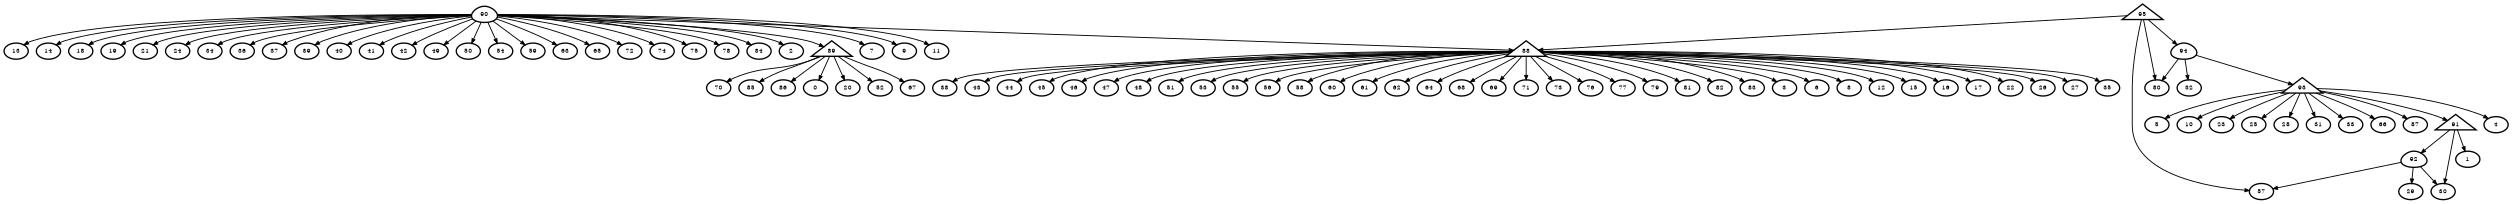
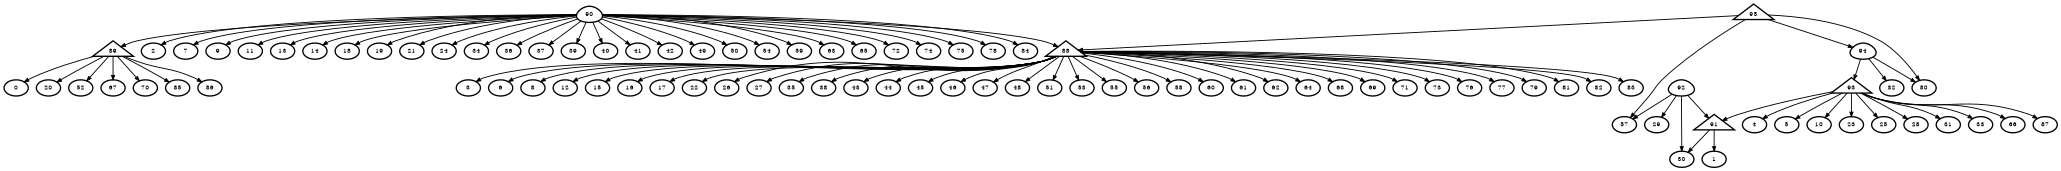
(2437, 140) -> (1697, 105)
